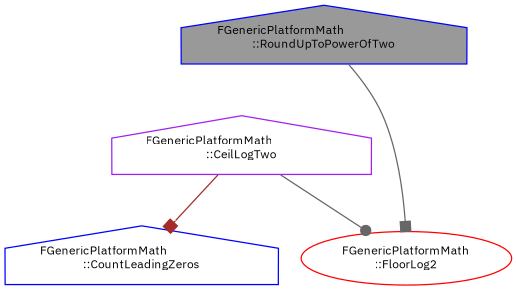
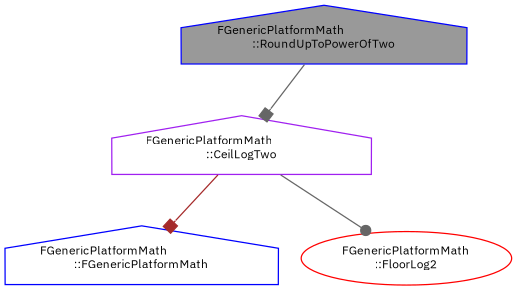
(390, 136) -> (288, 87)
(142, 258) -> (142, 258)
